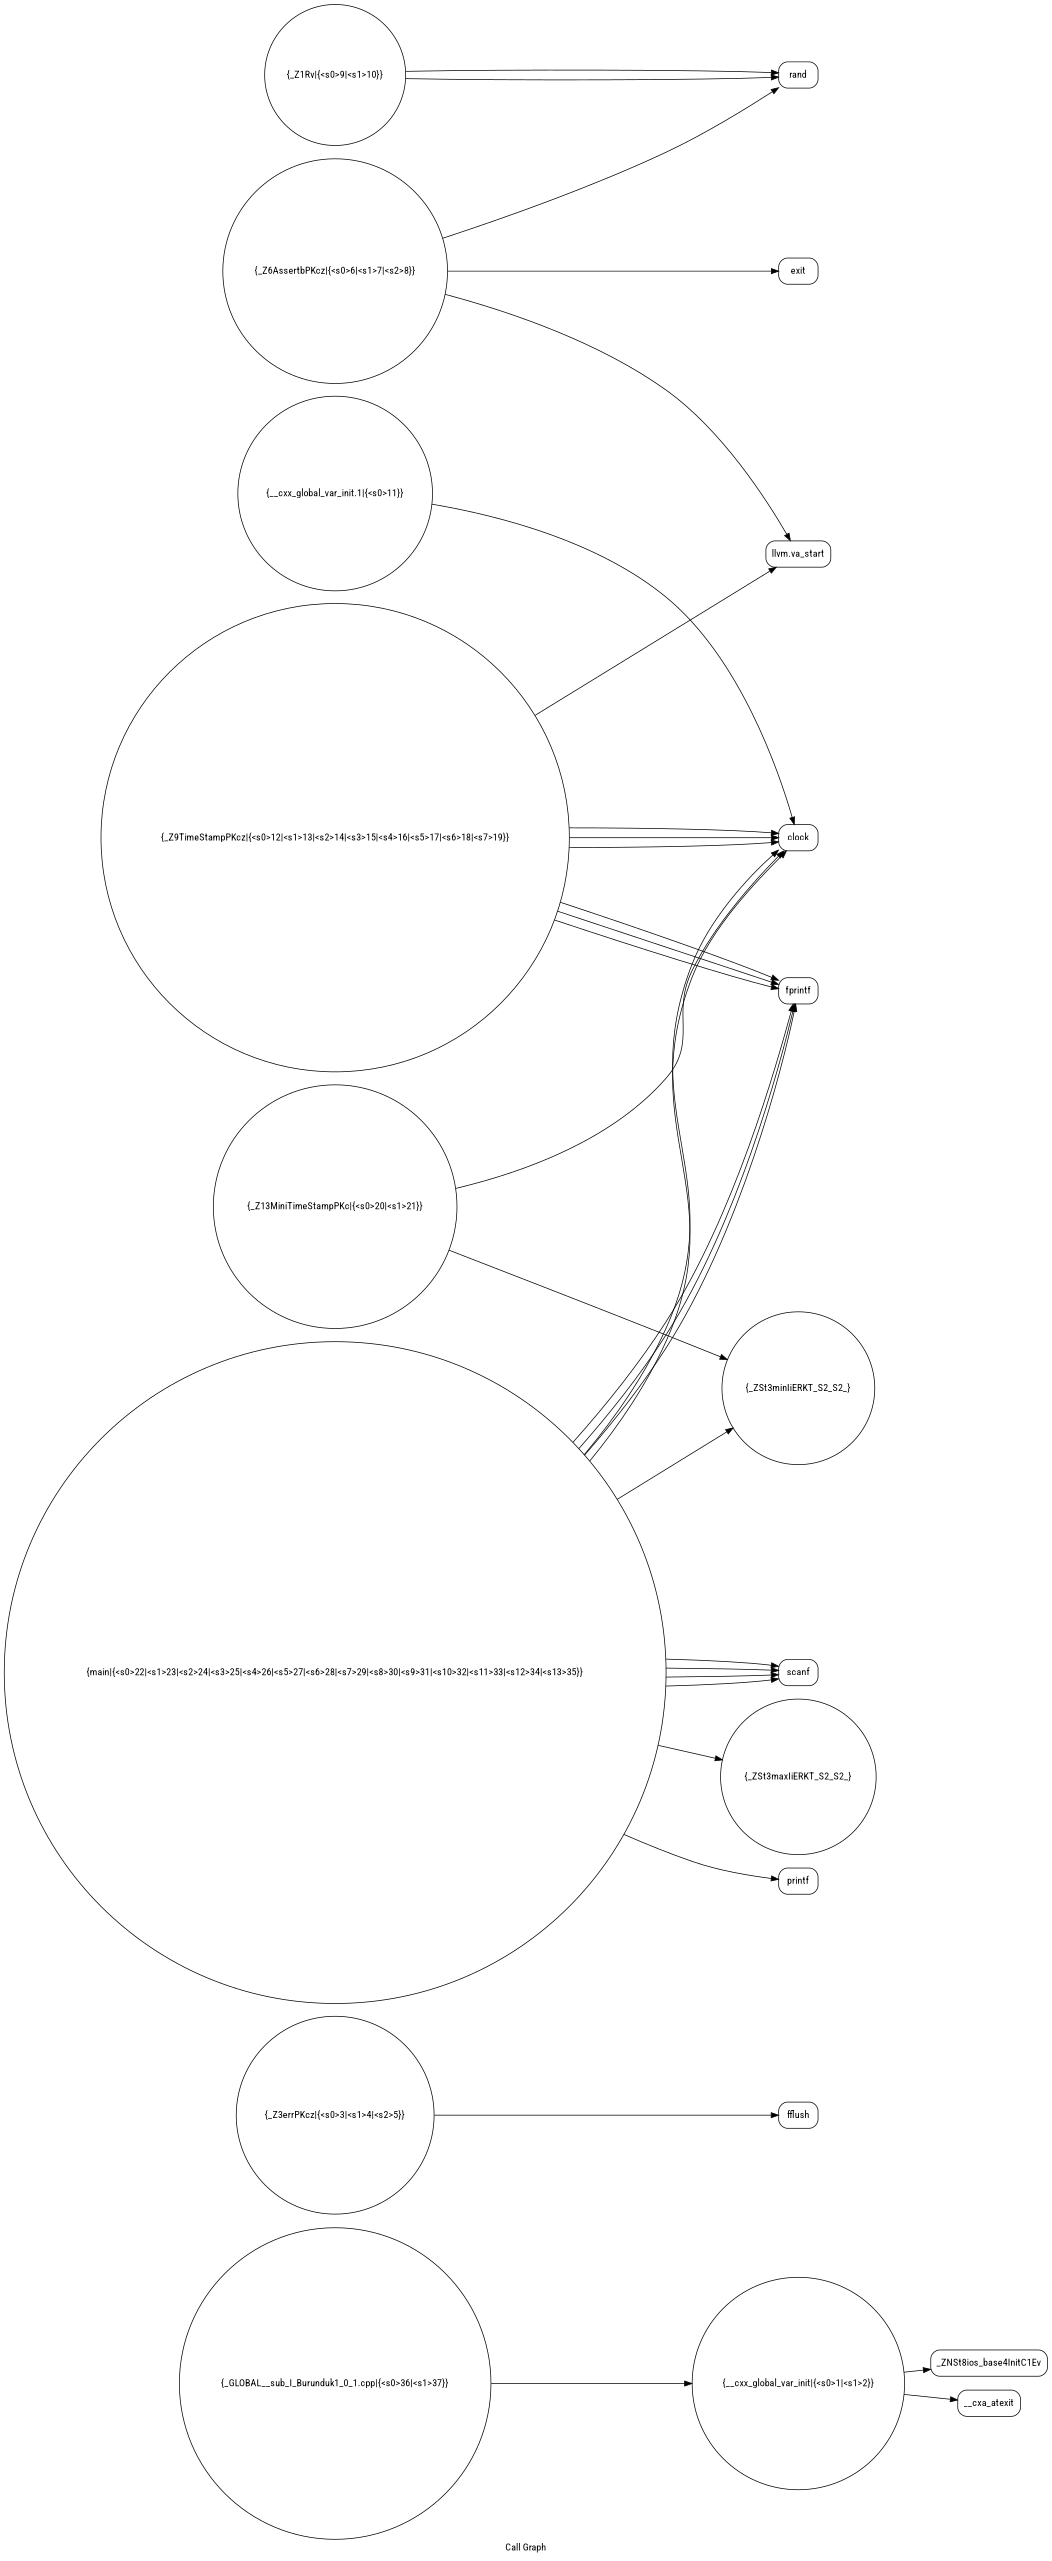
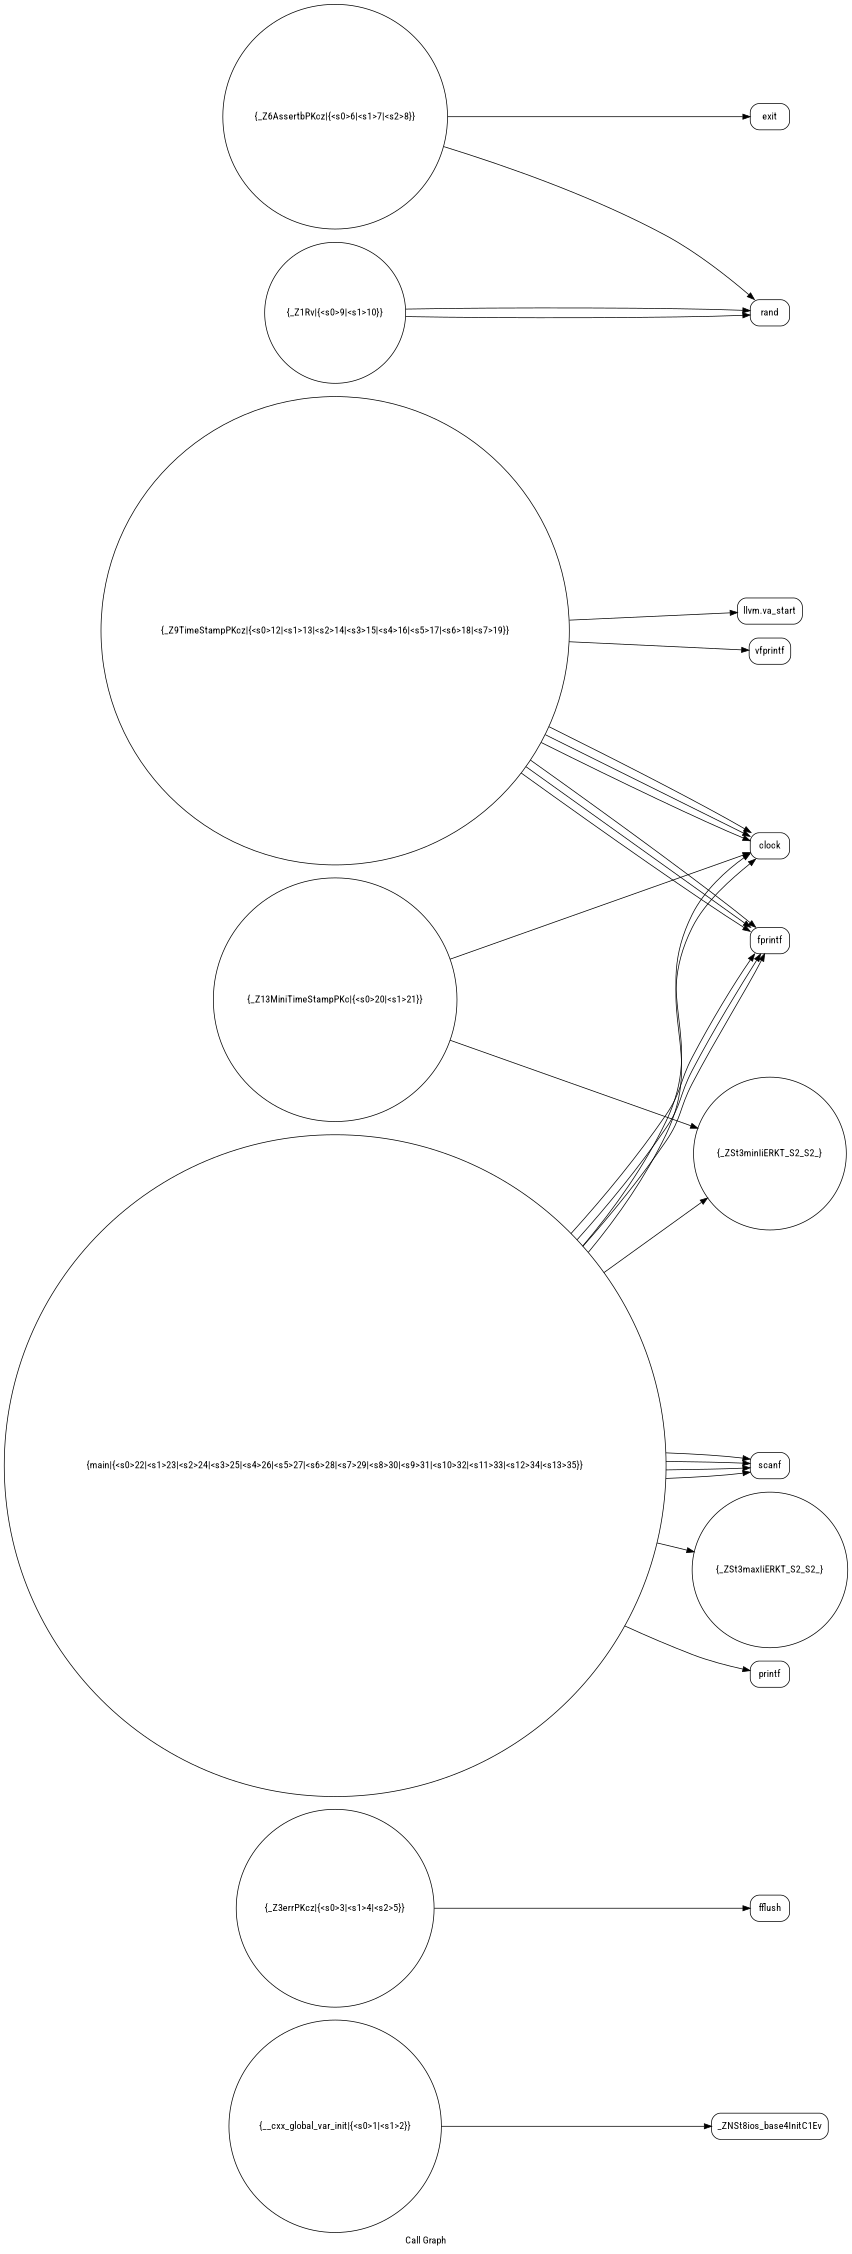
(644, 376) -> none
(335, 494) -> none
none -> (770, 651)
(335, 2384) -> none
(989, 2403) -> none
